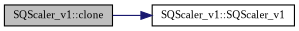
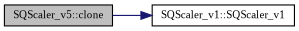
(58, 15) -> (58, 15)
